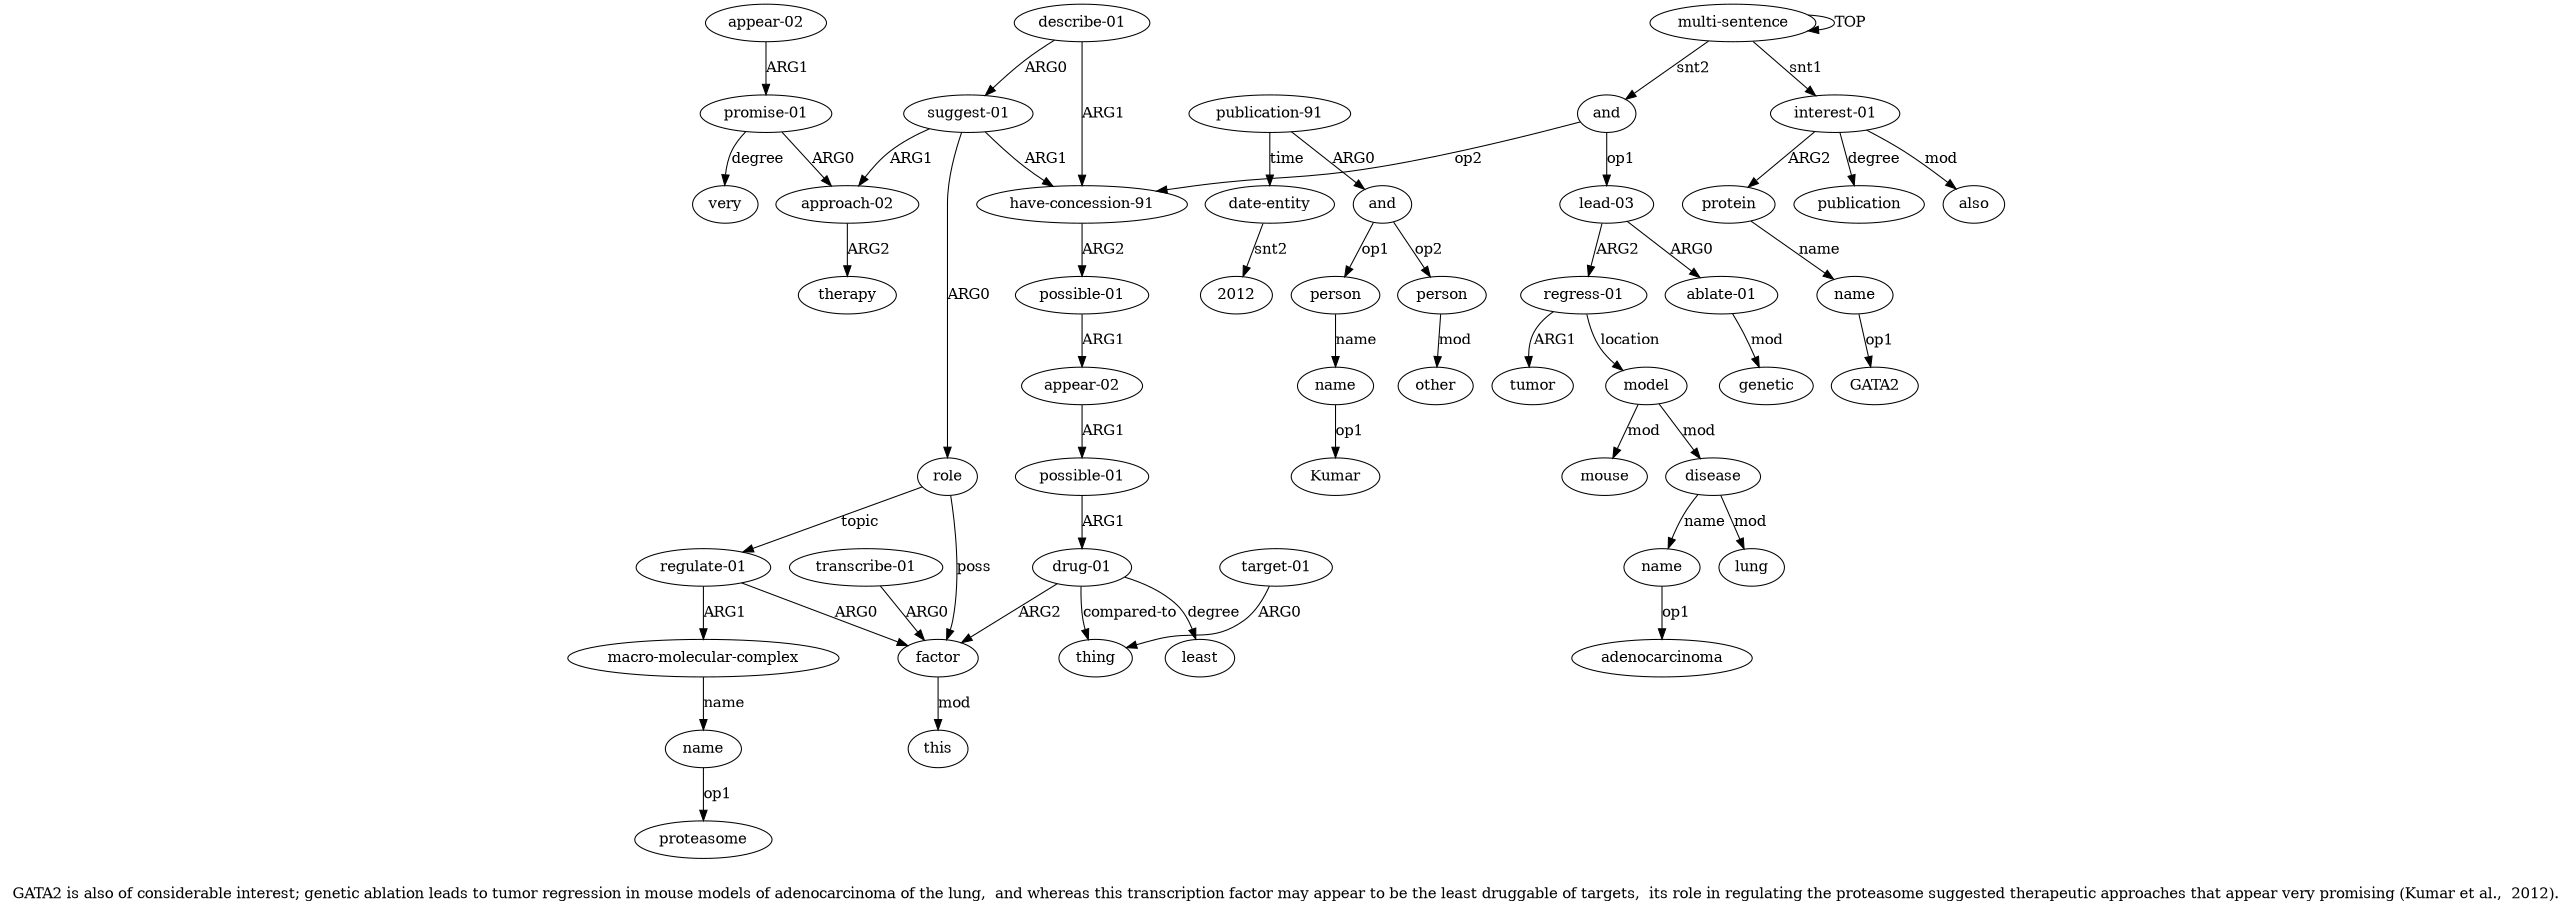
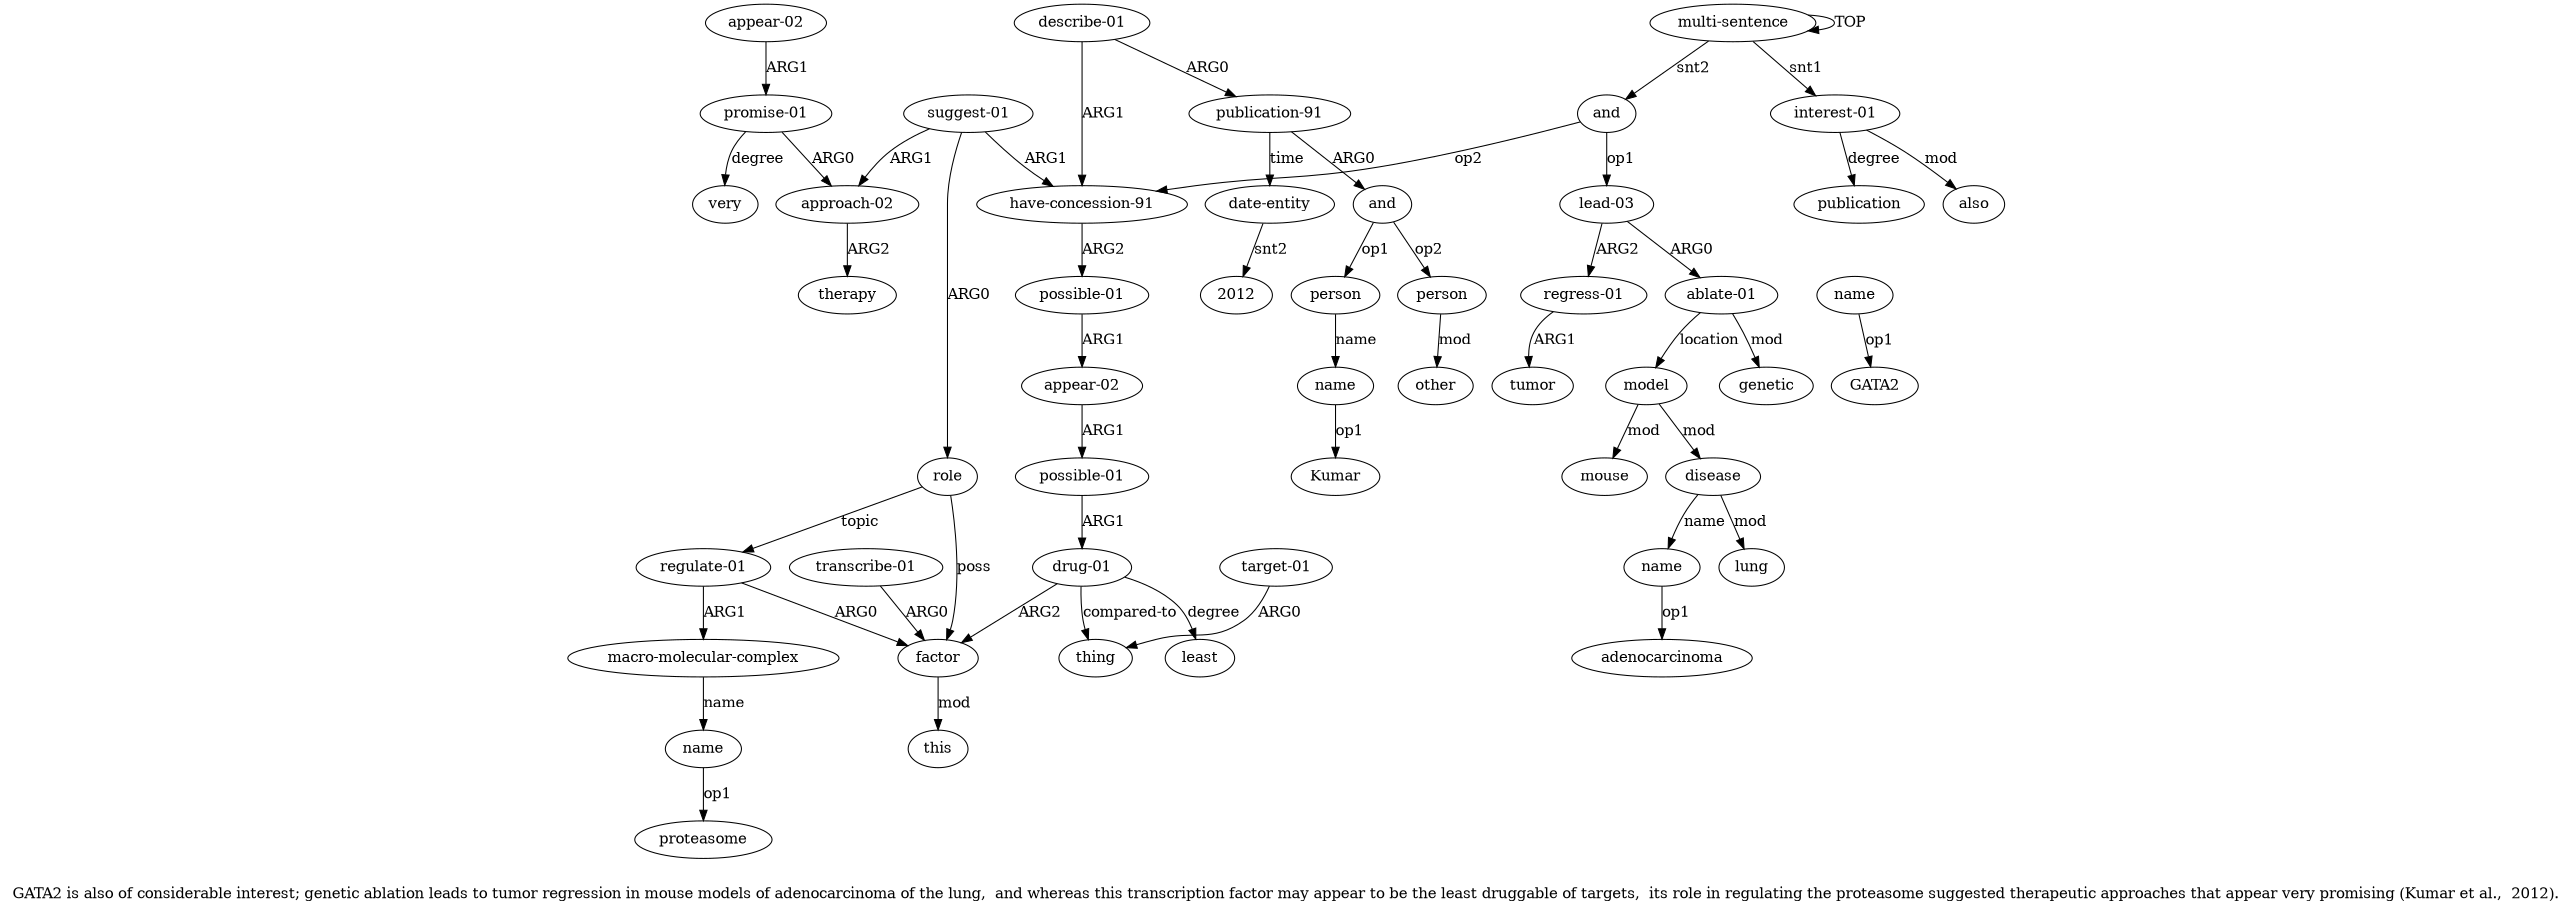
(1022, 62) -> (1170, 66)
(1729, 204) -> none
(1596, 342) -> (1679, 334)
